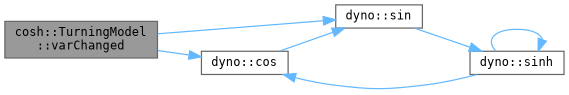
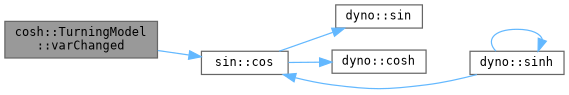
(240, 27) -> none
(442, 38) -> none
none -> (379, 62)
(245, 63) -> (245, 63)
